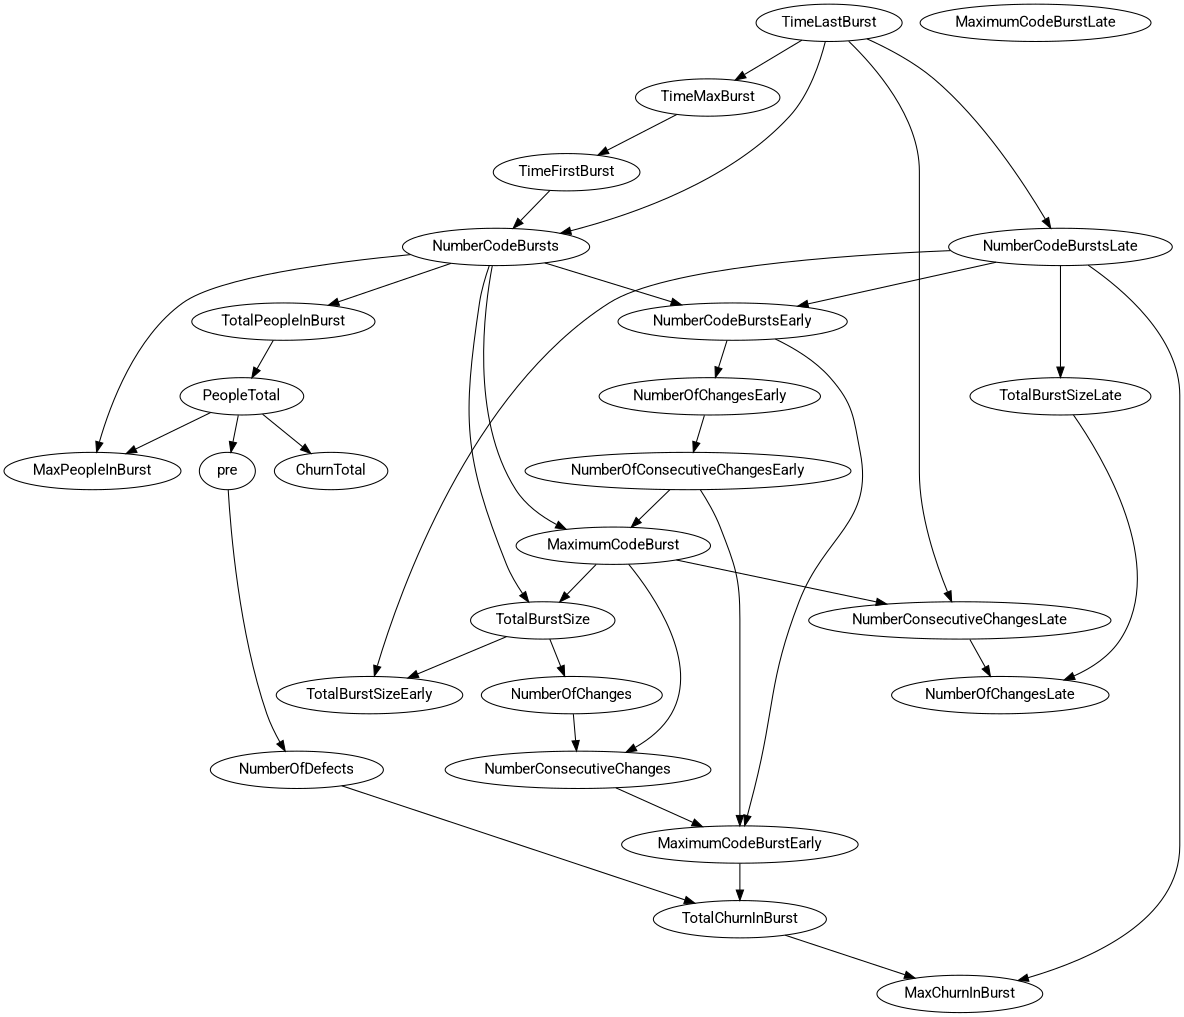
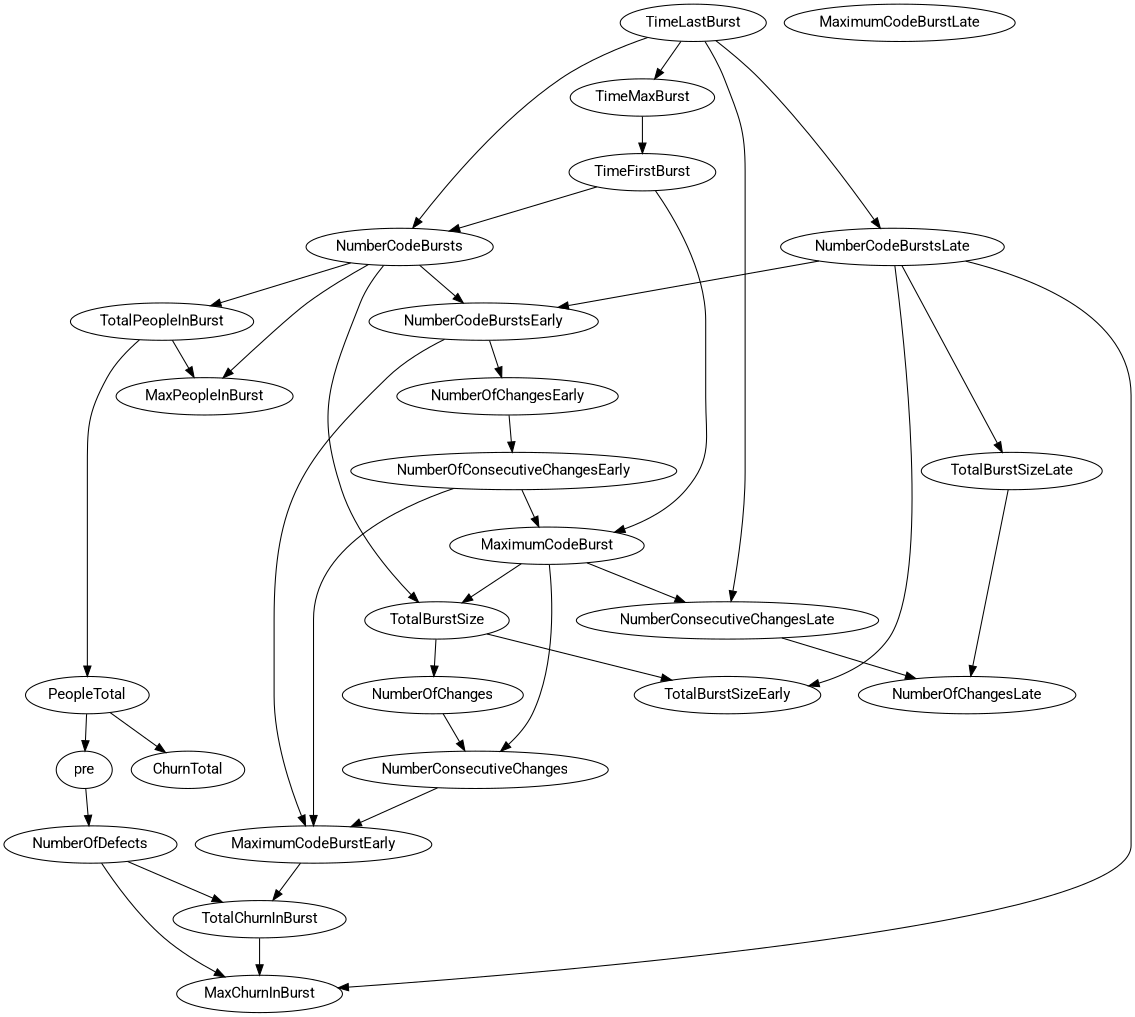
(488, 407) -> (706, 374)
(173, 431) -> (181, 354)
none -> (151, 926)
